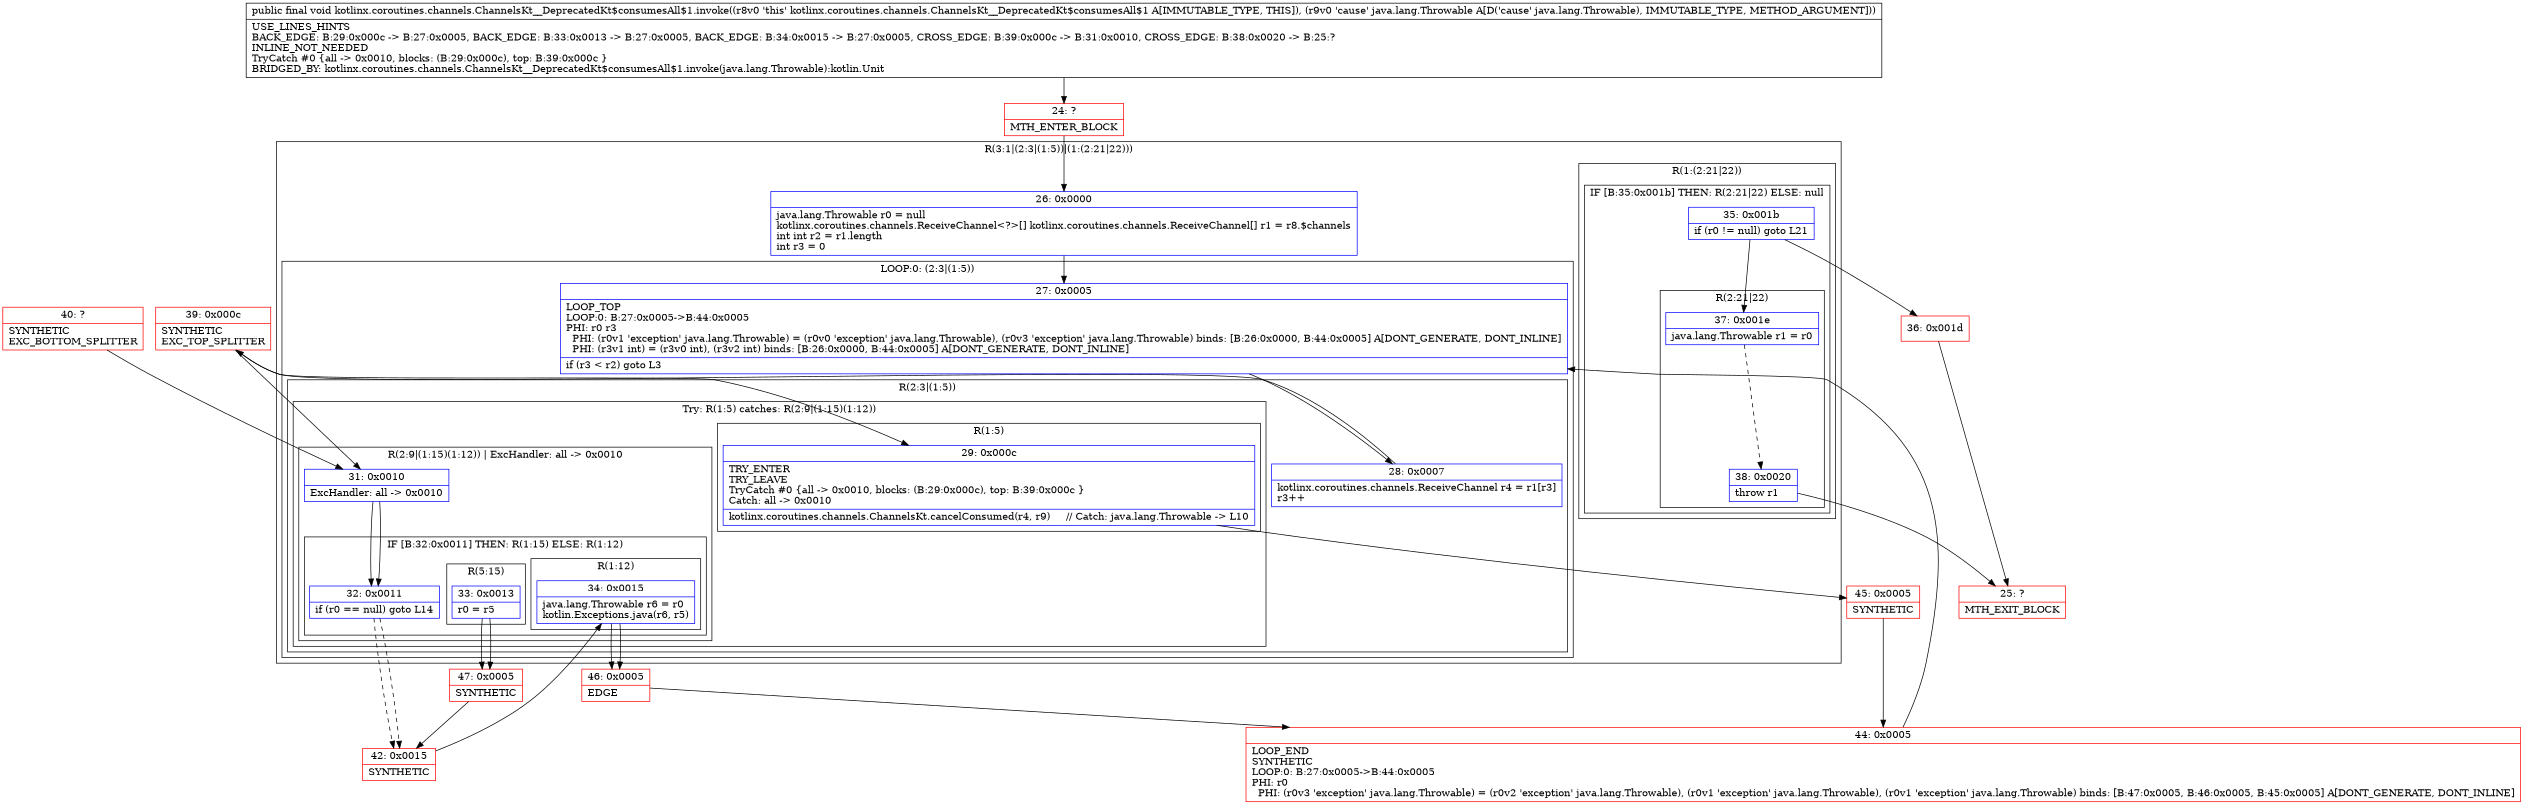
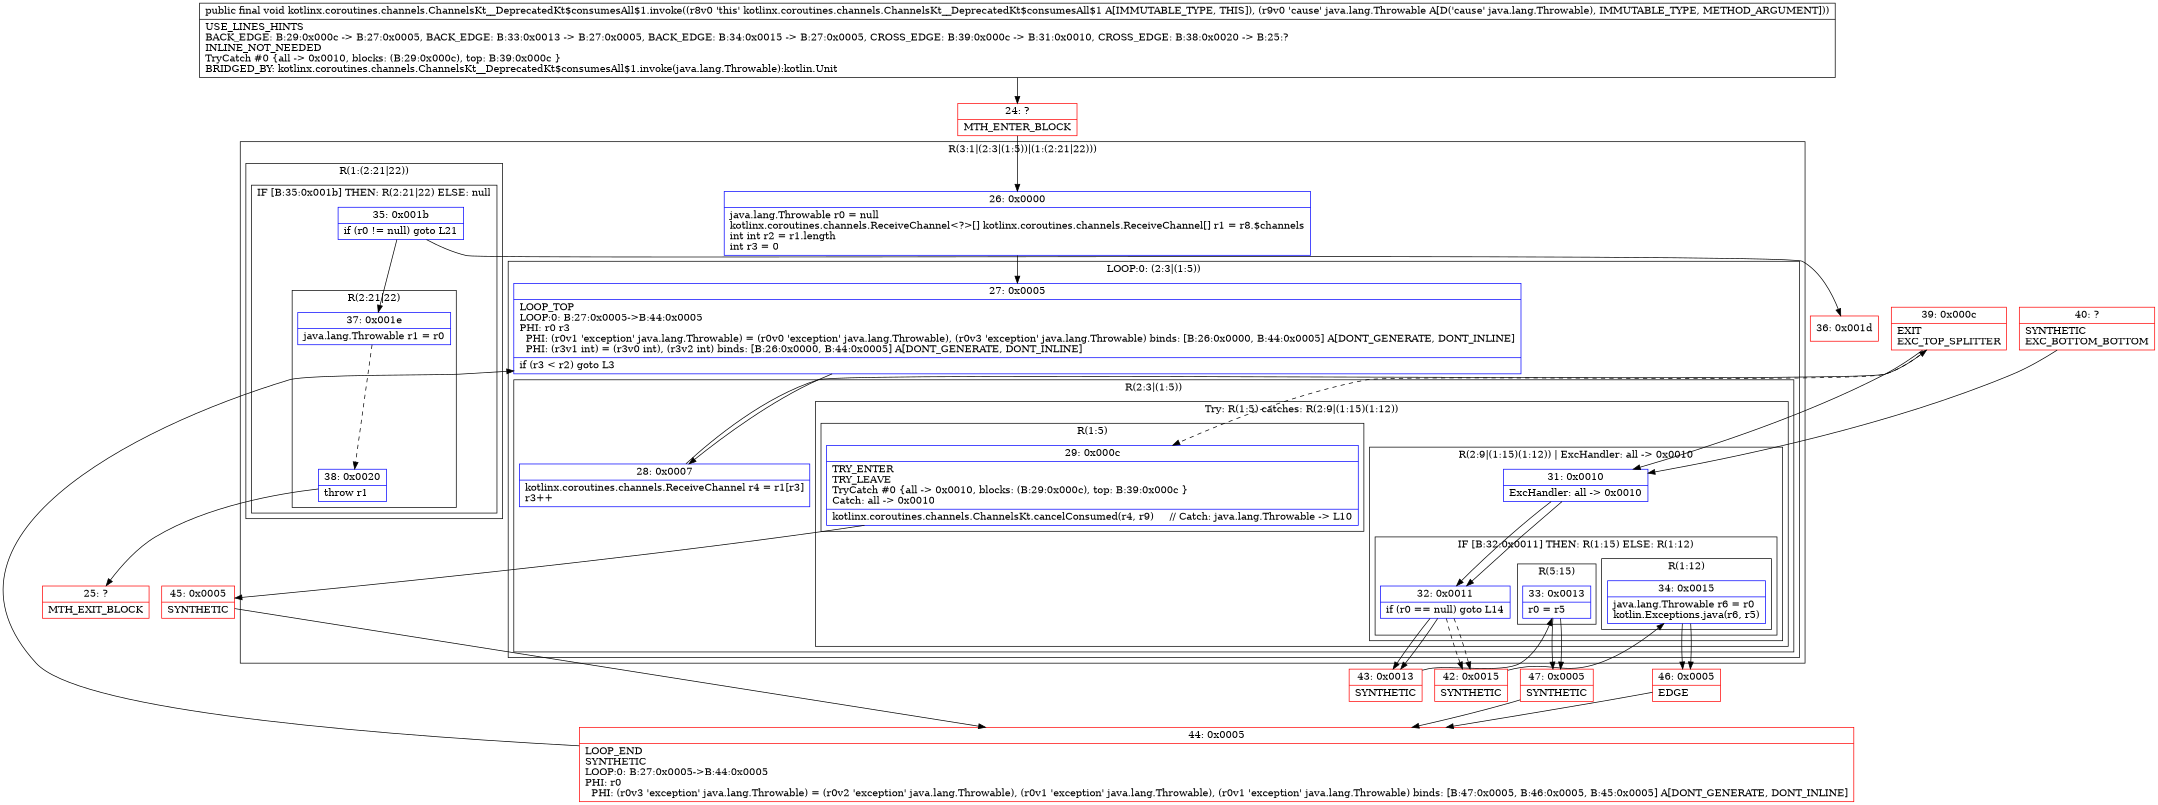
(192, 331) -> (1909, 331)
(73, 342) -> (2087, 342)
(741, 386) -> (1551, 378)
(1972, 460) -> none
none -> (1386, 685)
(445, 722) -> (1470, 714)
